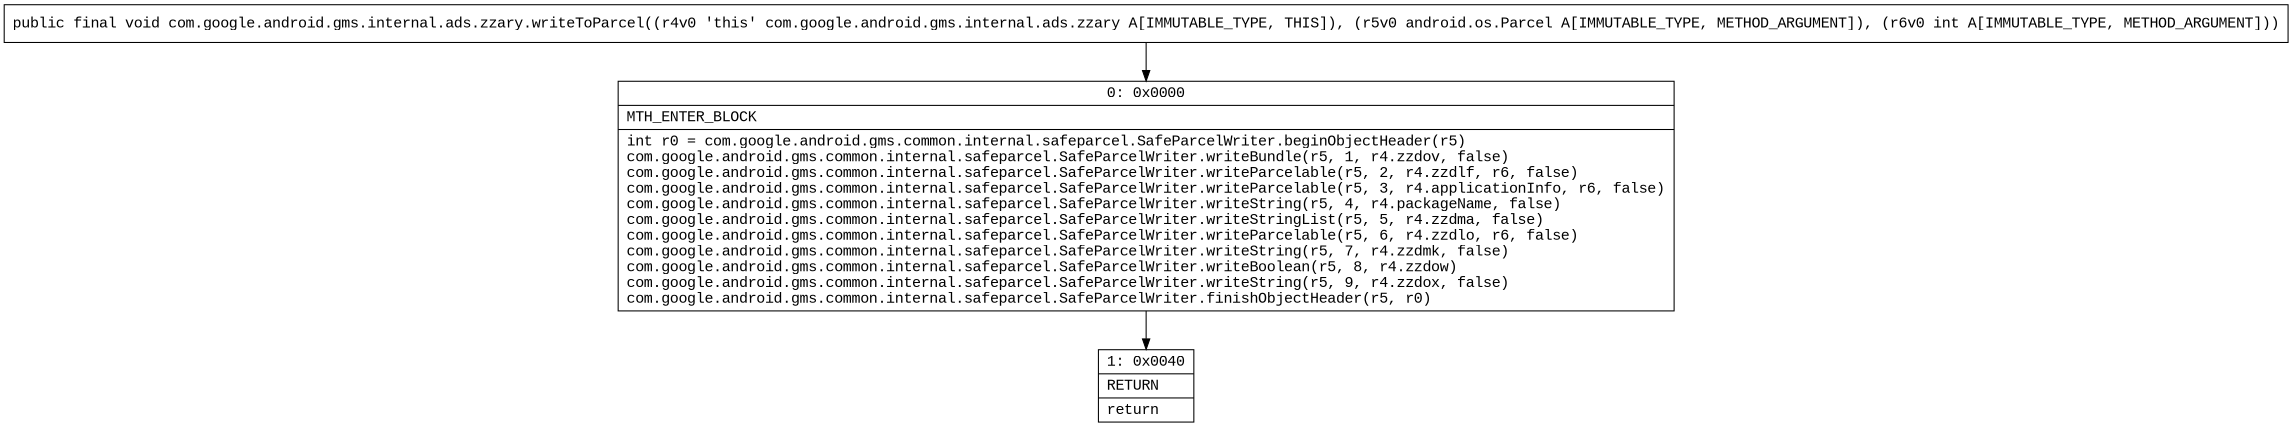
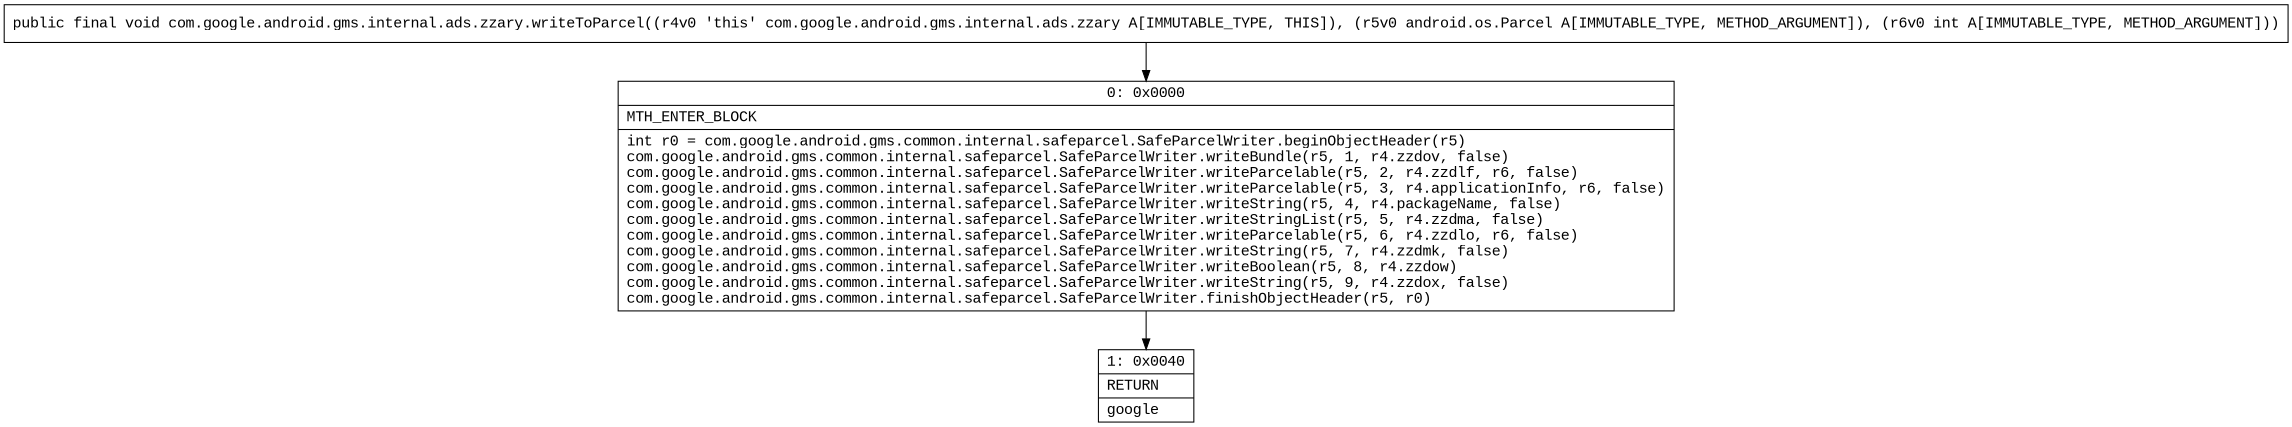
(1133, 409) -> (1133, 409)
